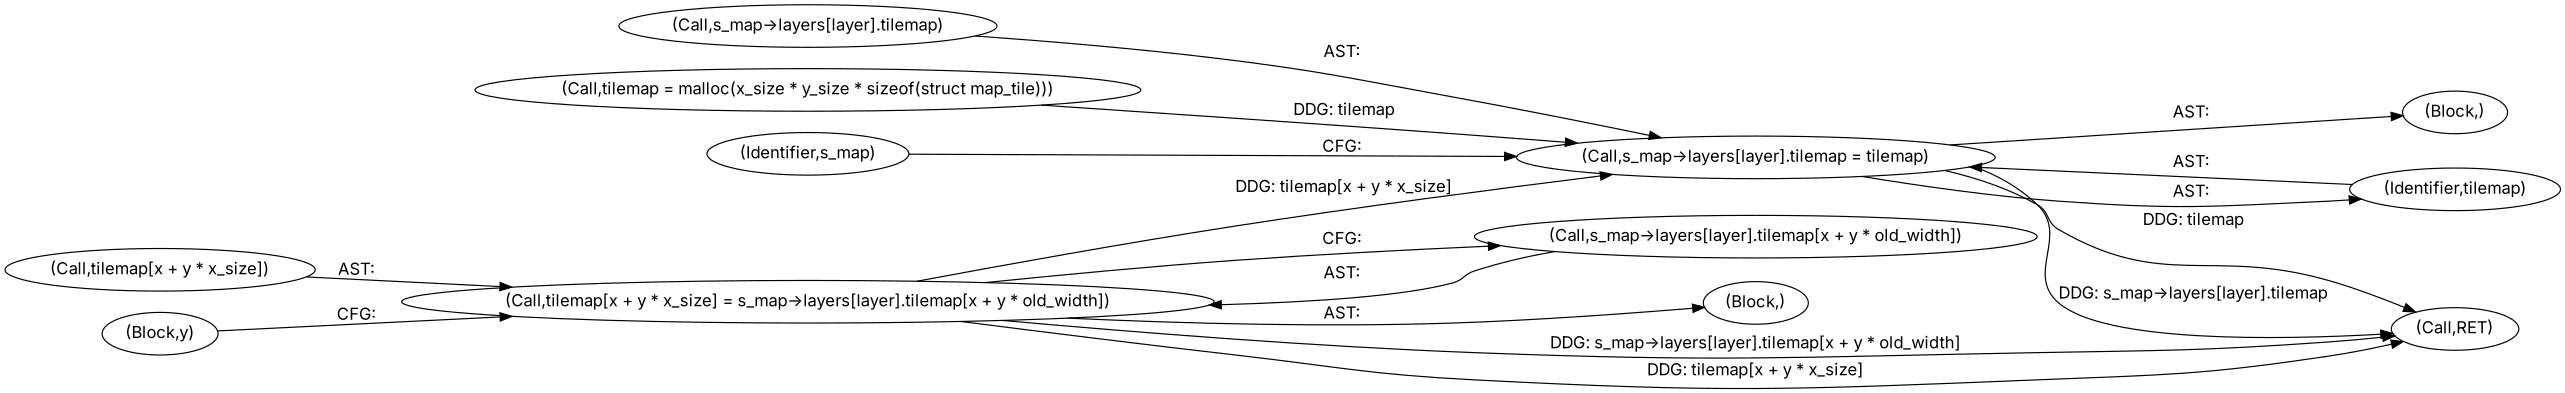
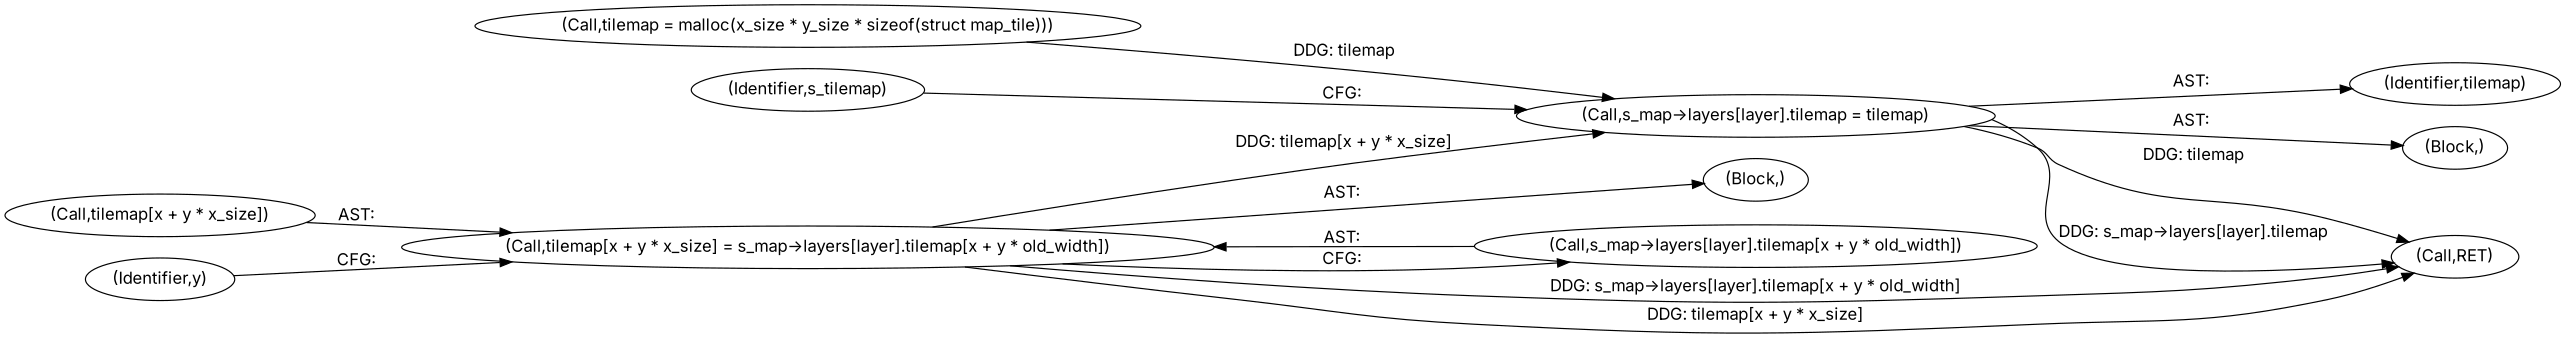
(808, 26) -> none
(808, 154) -> (808, 90)
(2167, 176) -> none
(160, 334) -> (160, 279)
